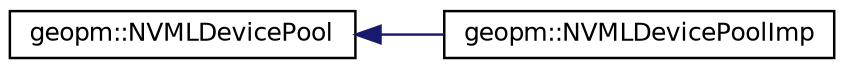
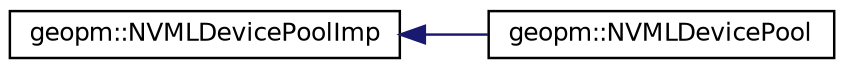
(412, 35) -> (457, 35)
